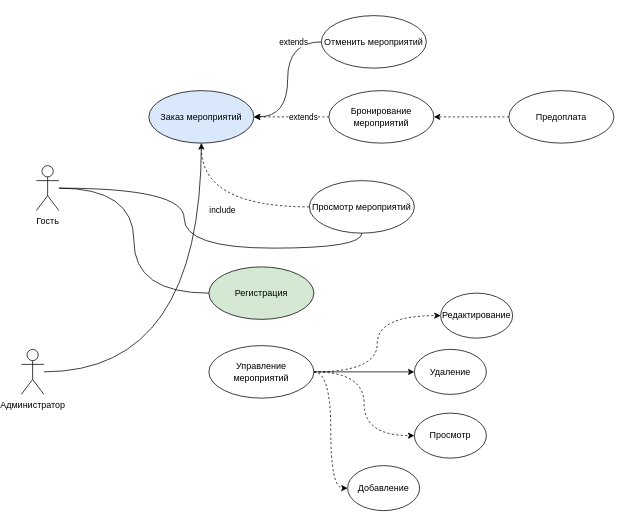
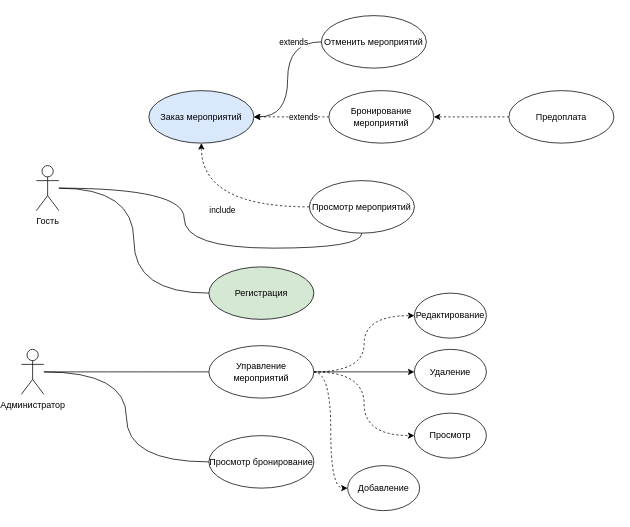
(172, 296) -> (142, 372)
(477, 315) -> (450, 315)
none -> (128, 427)
none -> (261, 462)
